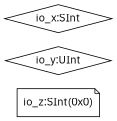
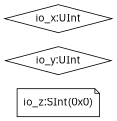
(58, 19) -> (58, 19)
